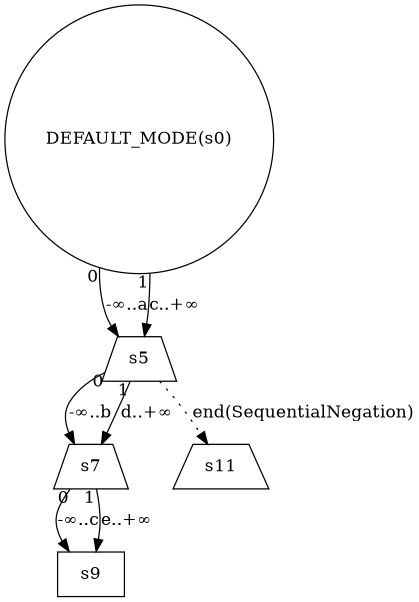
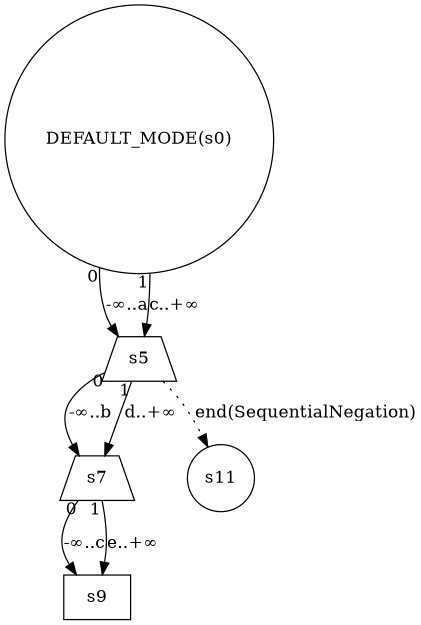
(221, 467) -> (221, 478)
